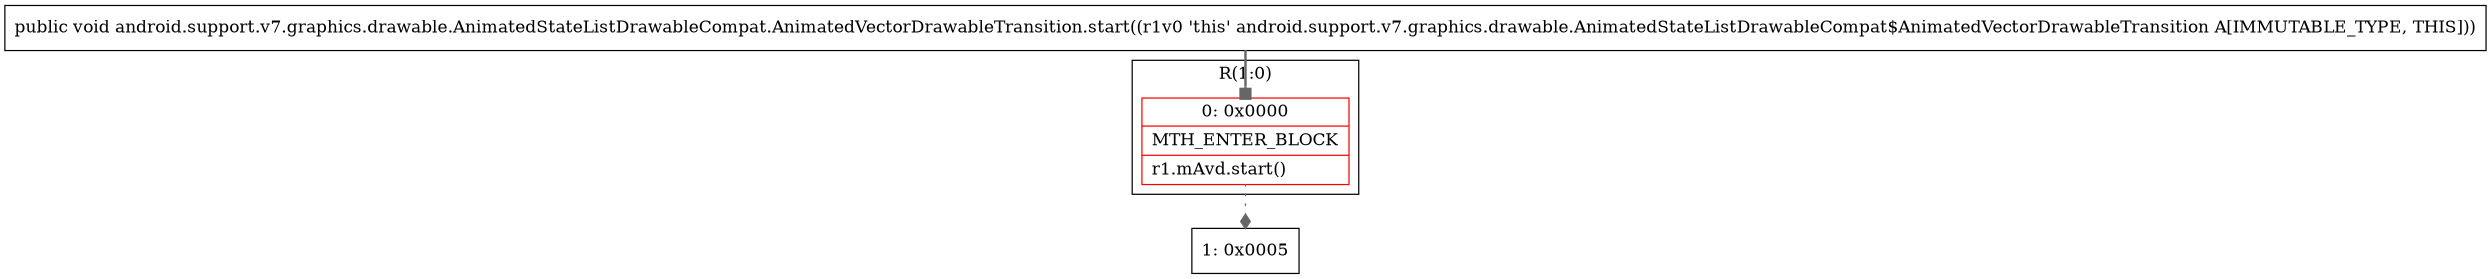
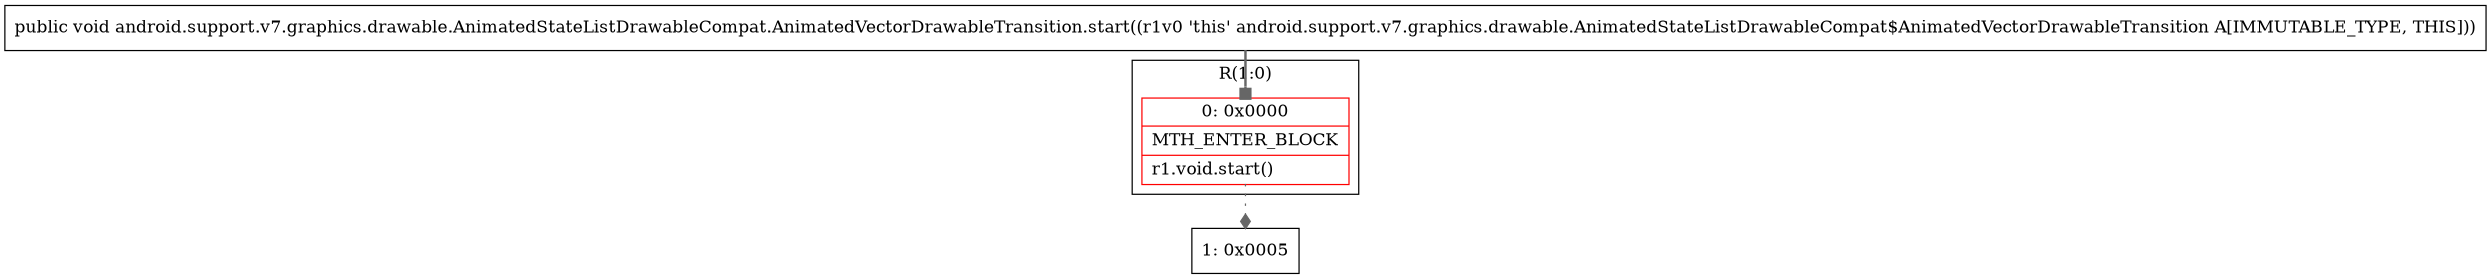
(1219, 169) -> (1213, 169)
